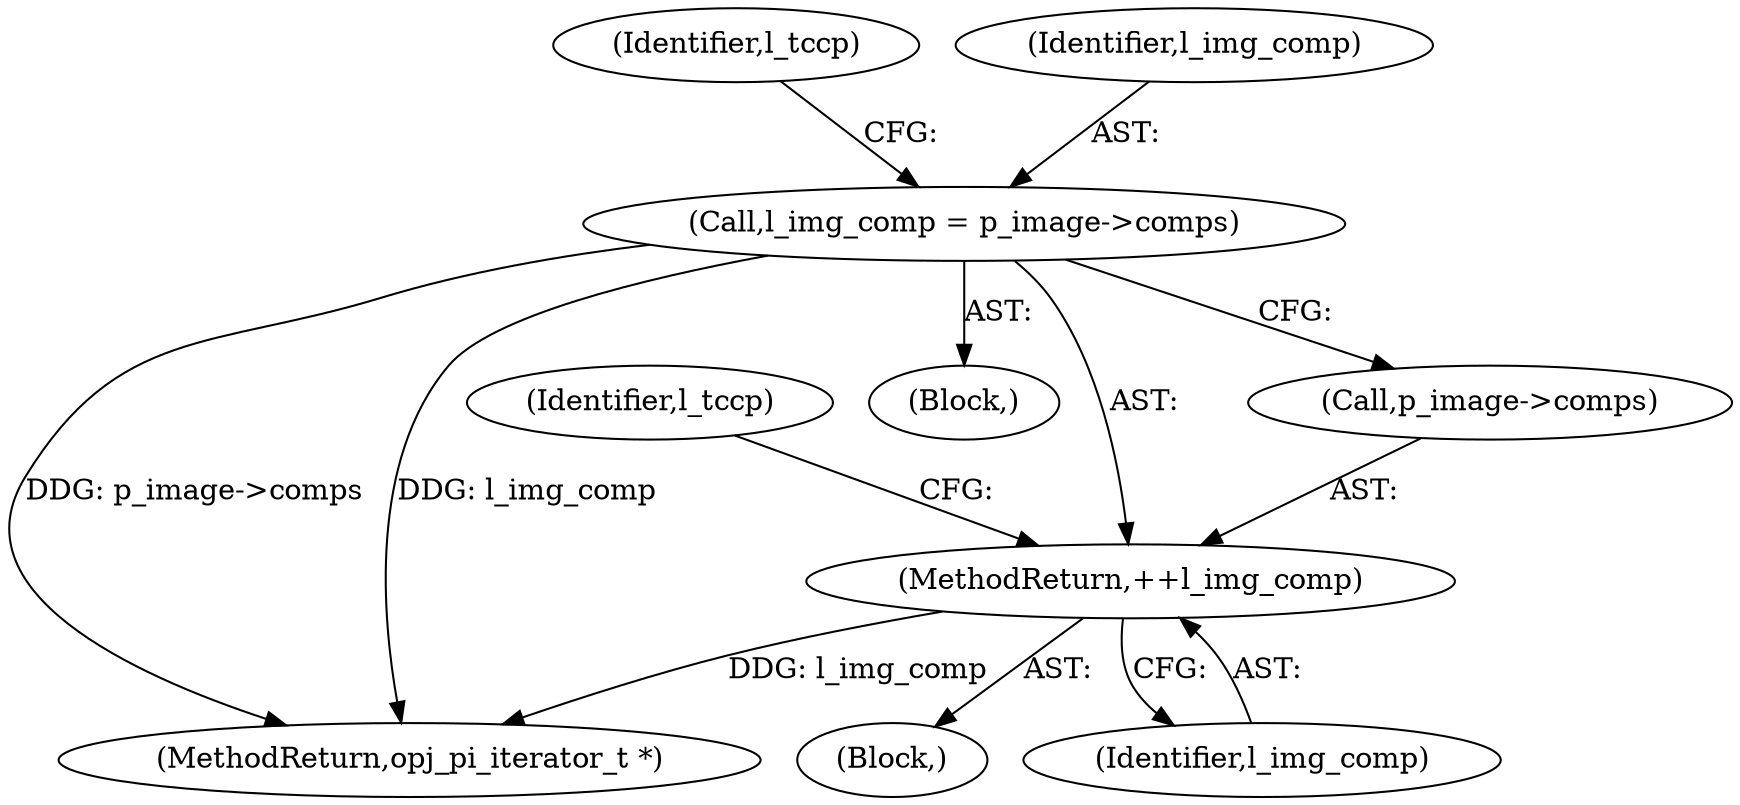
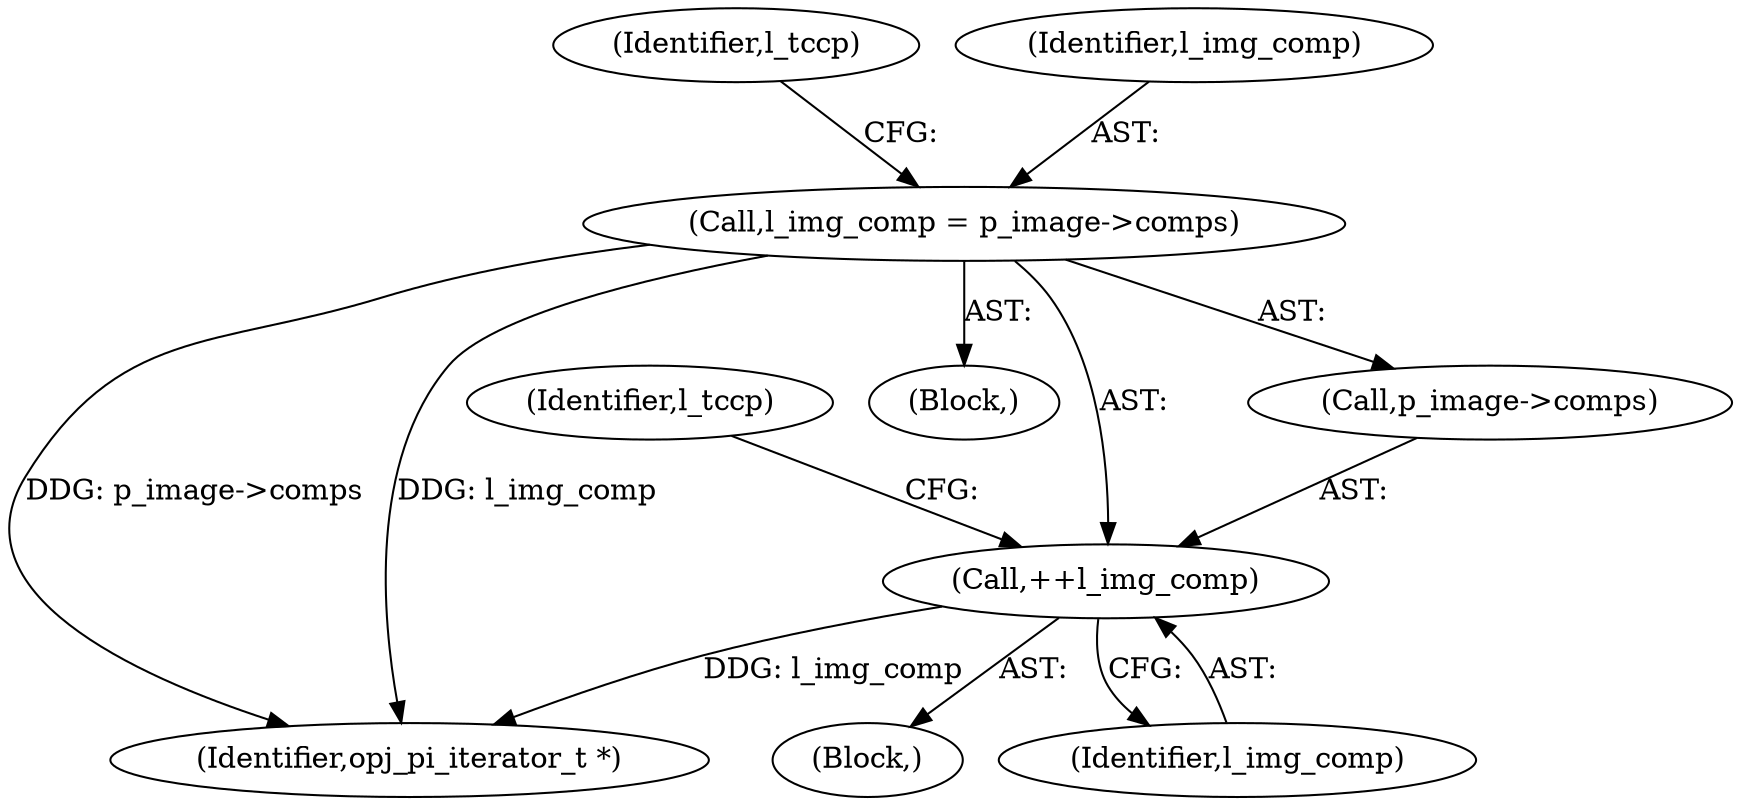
(1300, 313) -> (1297, 313)
(1131, 581) -> (1106, 581)
(410, 760) -> (410, 760)
